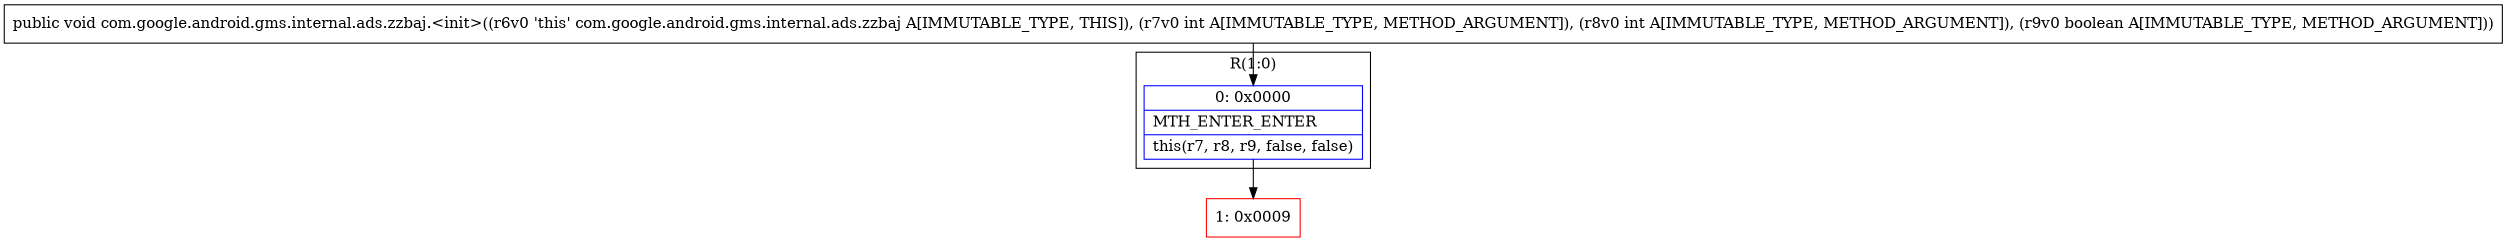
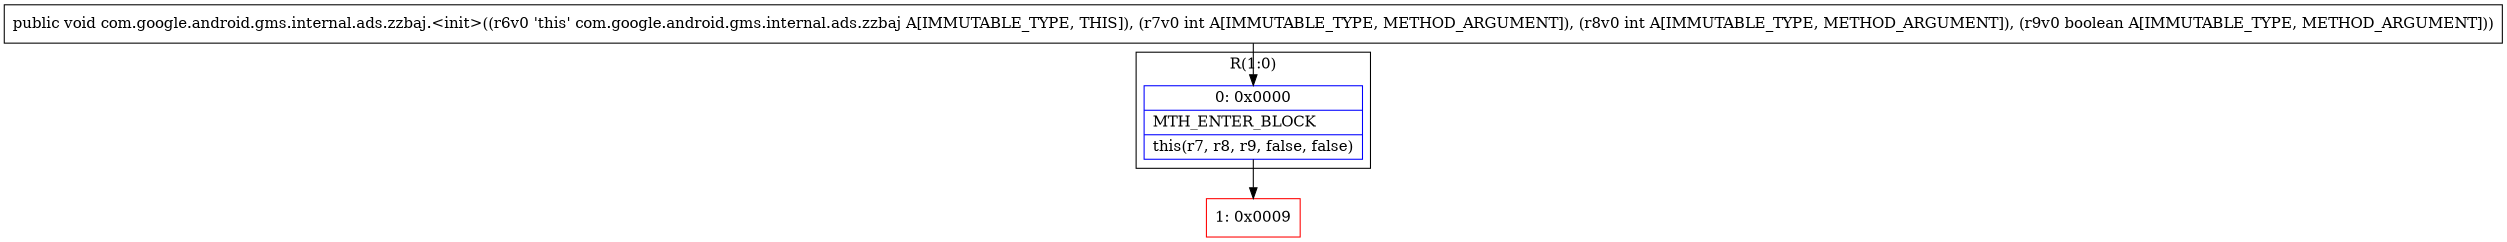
(1235, 122) -> (1235, 122)
